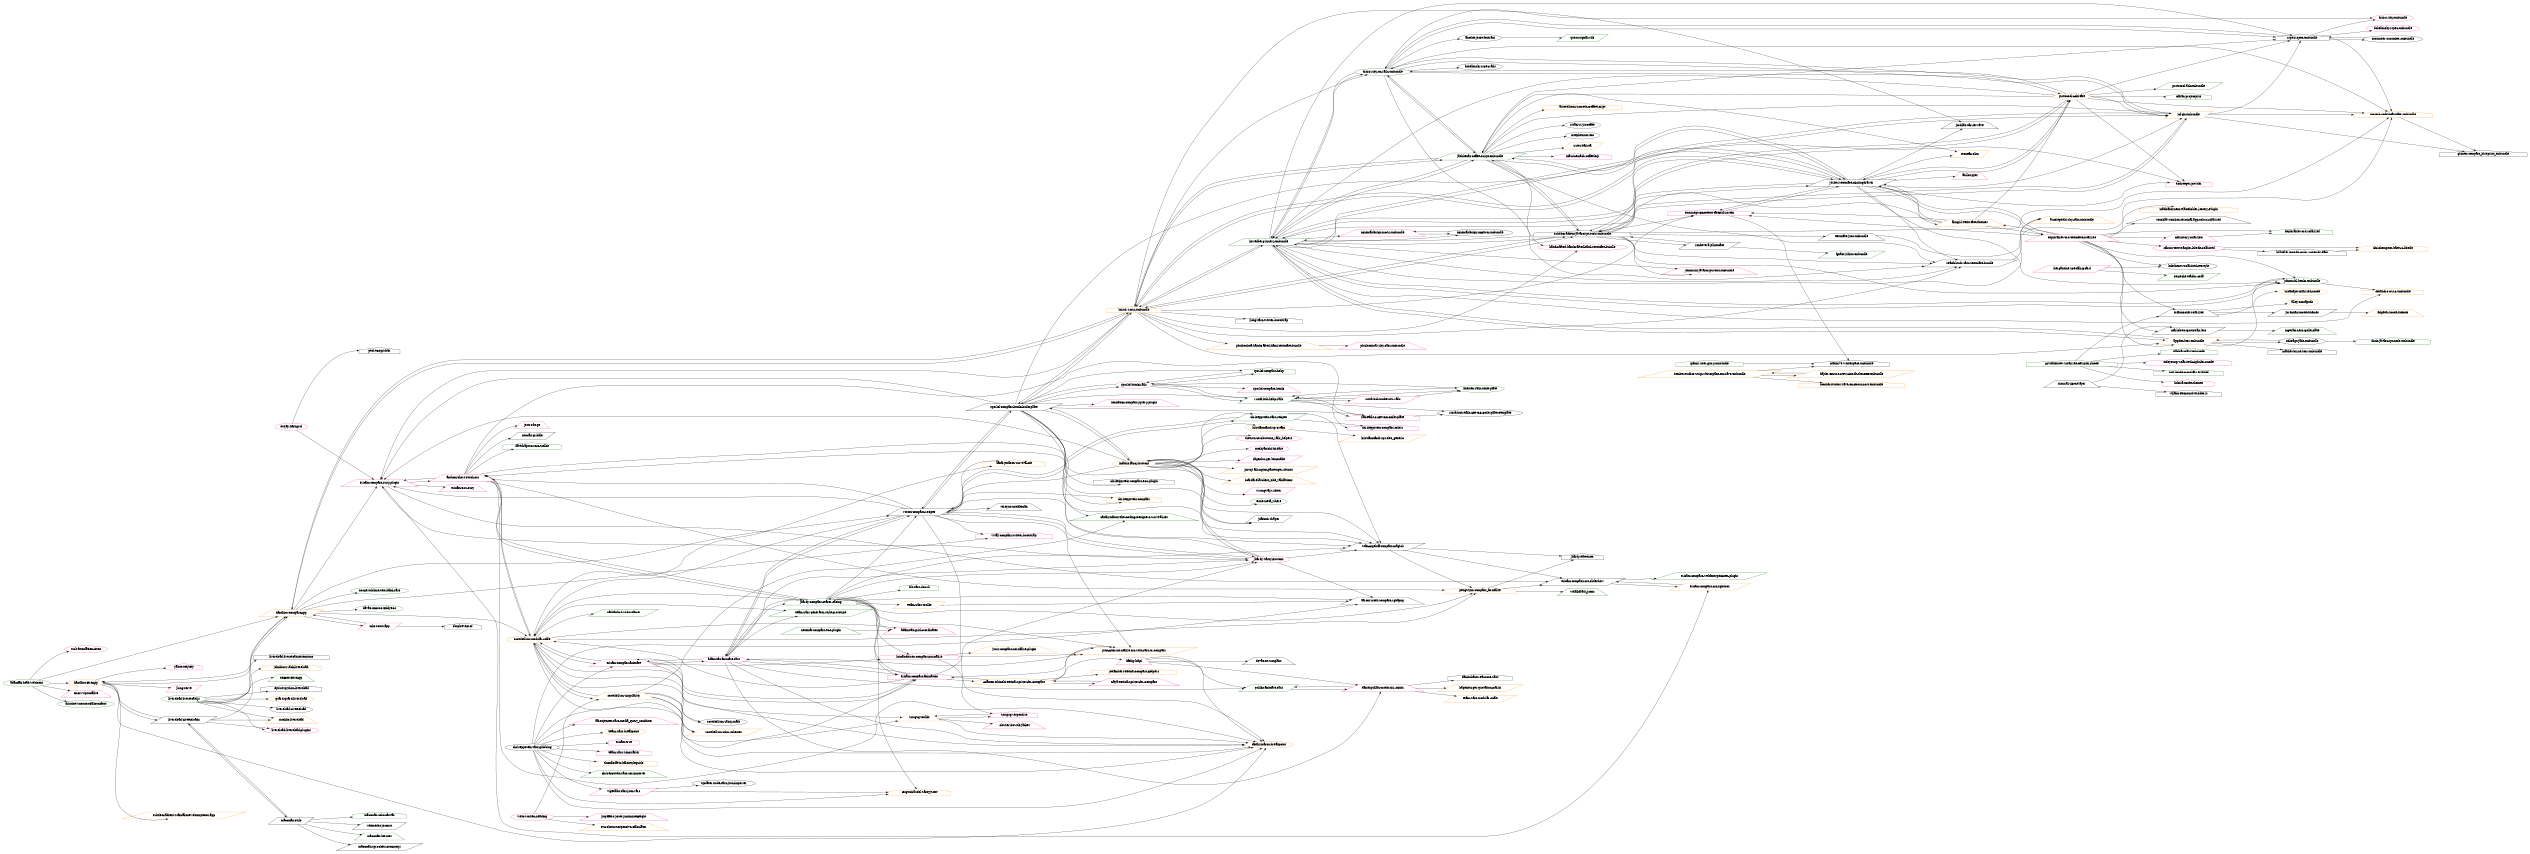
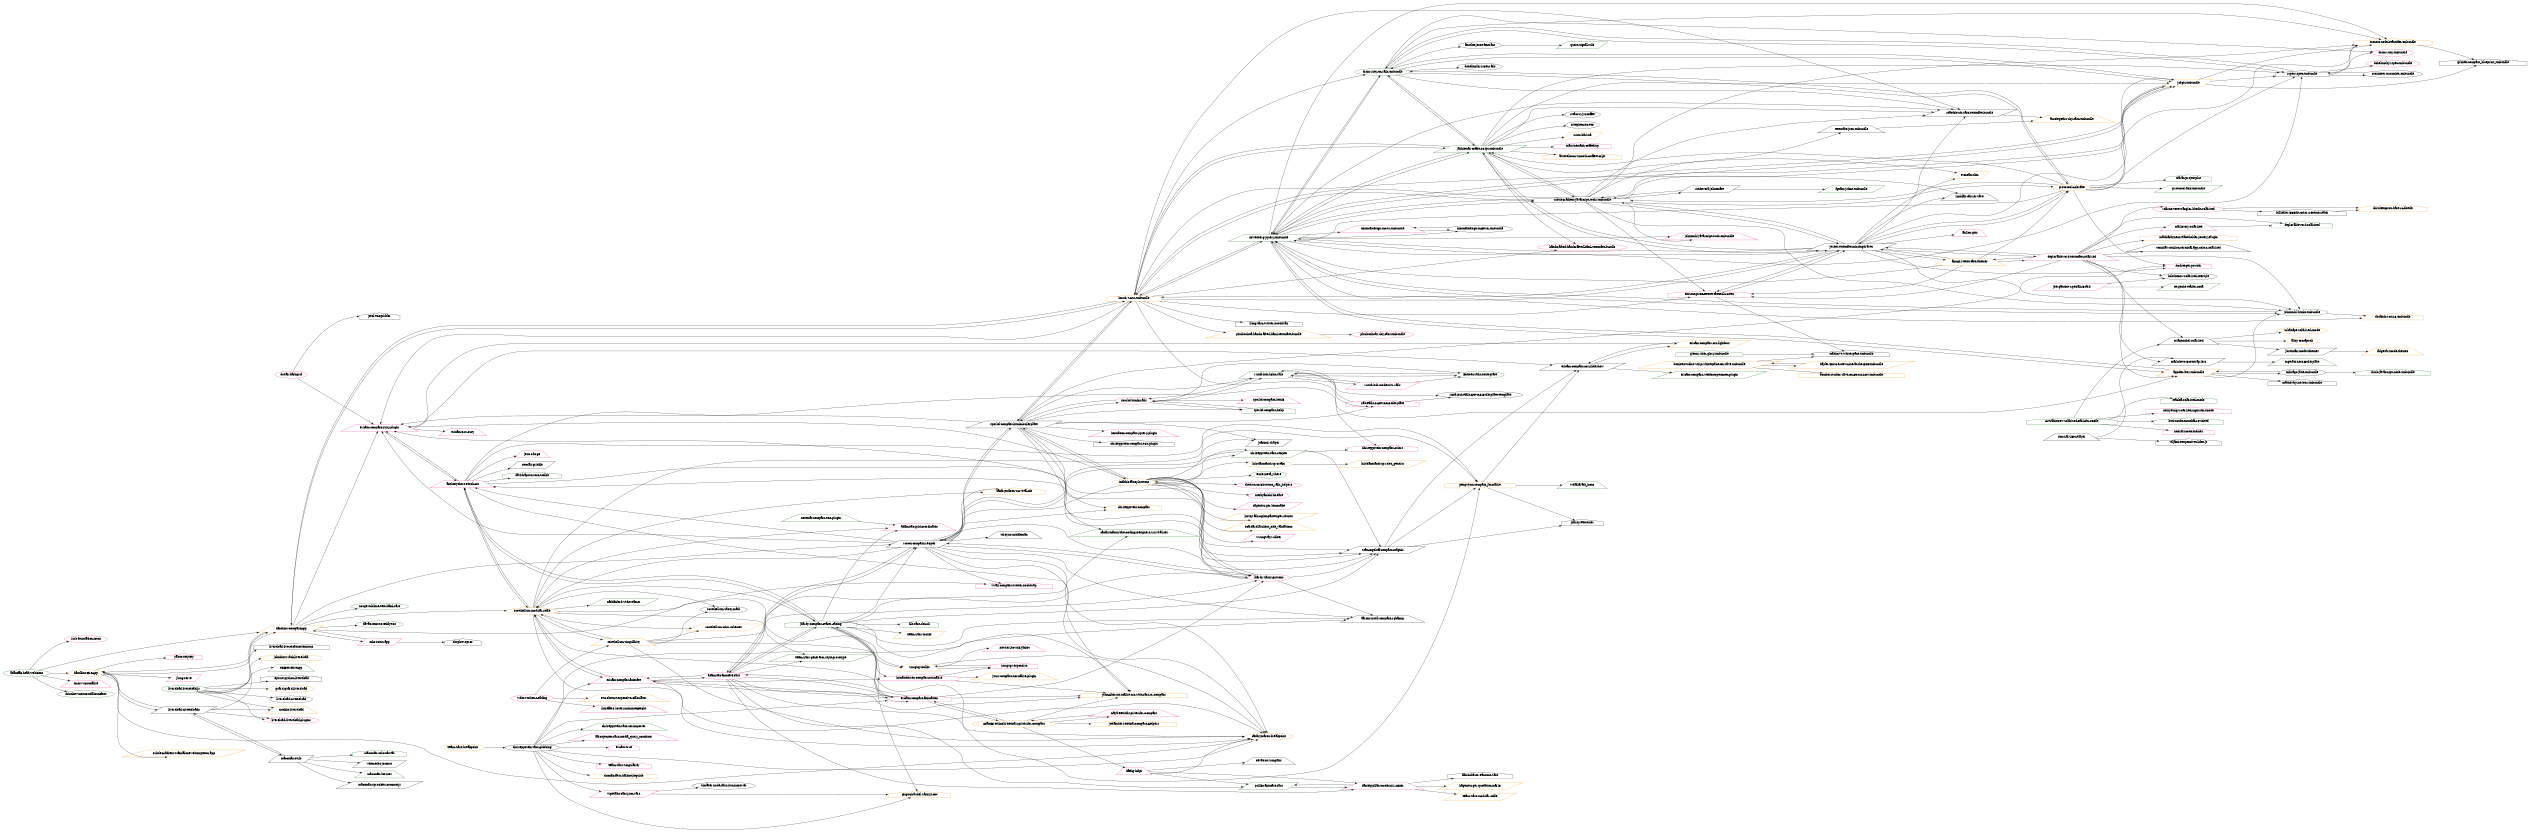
(1383, 346) -> (1383, 335)
(1144, 603) -> (1139, 594)
(1134, 651) -> (1134, 695)
(571, 737) -> (494, 748)
